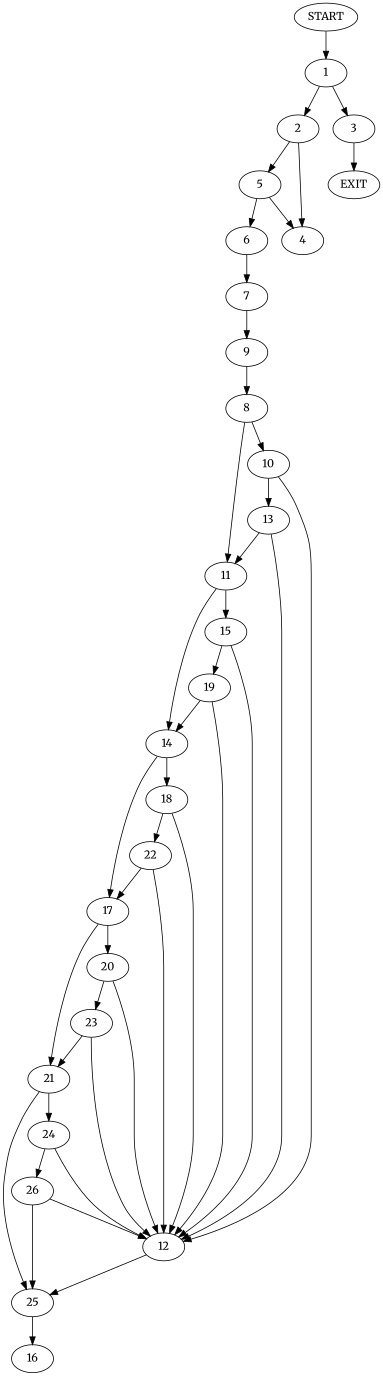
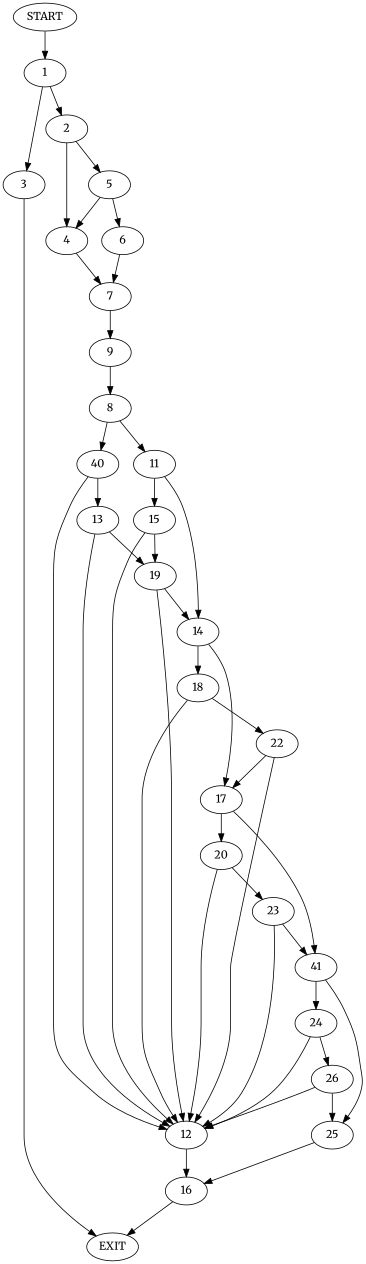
none -> (86, 266)
(269, 464) -> (98, 464)
(250, 545) -> (124, 545)
(49, 1079) -> (316, 967)
none -> (153, 1216)
(102, 1273) -> (186, 1159)
